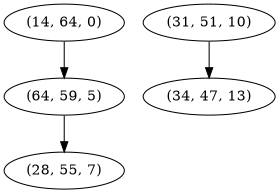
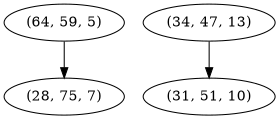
(64, 23) -> none
(209, 55) -> (209, 55)
(64, 171) -> (64, 97)
